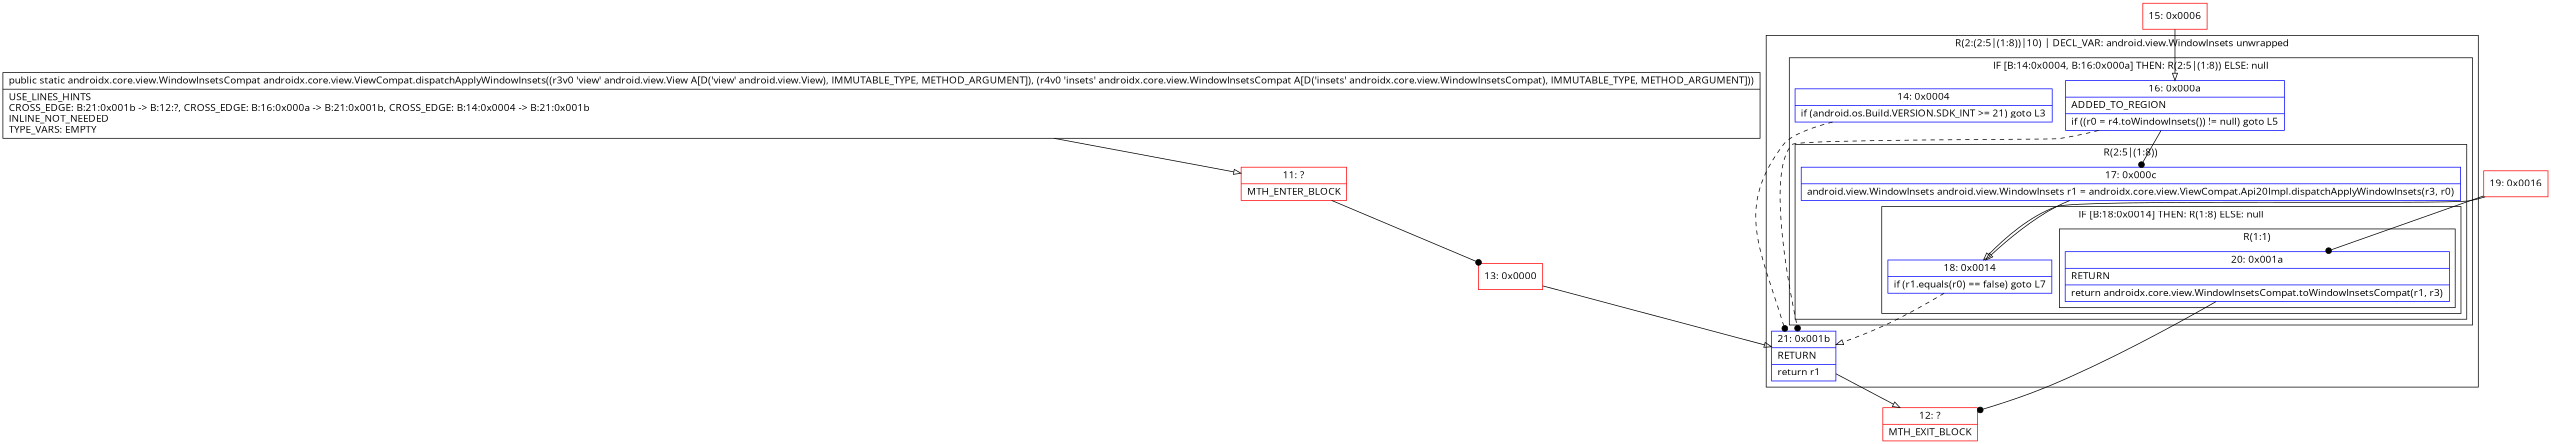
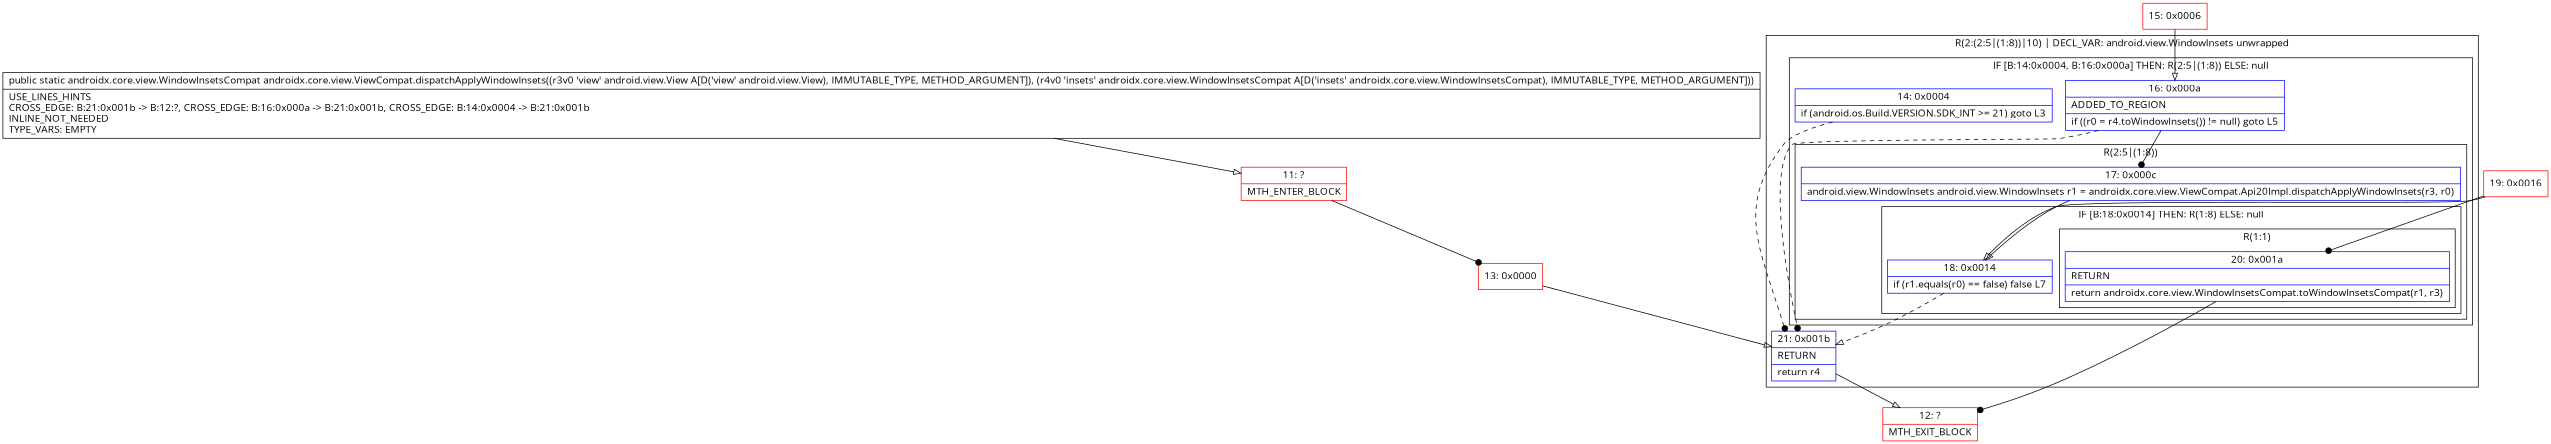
(1970, 285) -> (1970, 285)
(1799, 372) -> (1799, 372)
